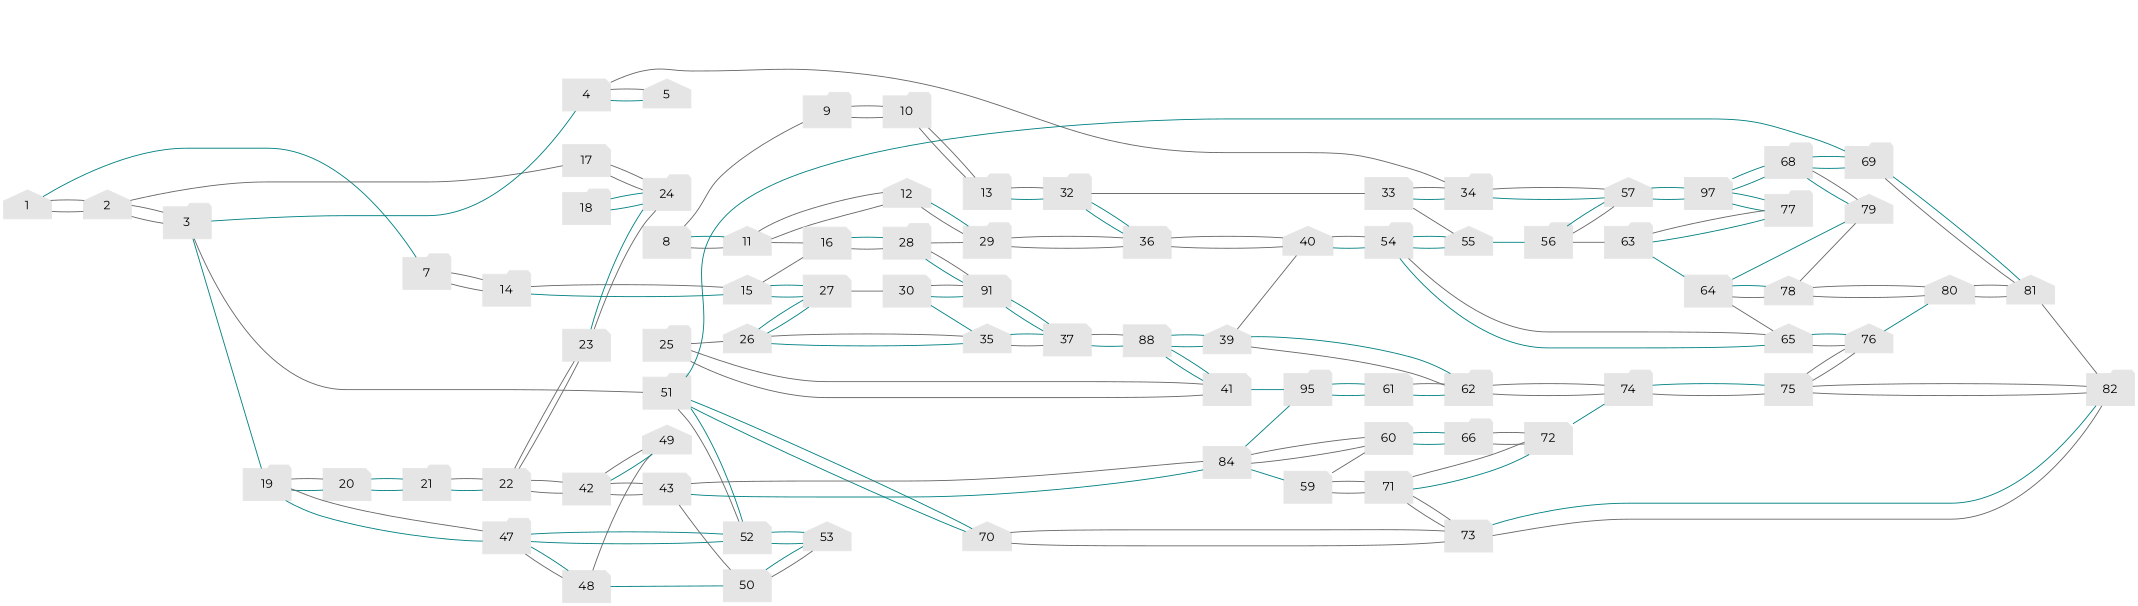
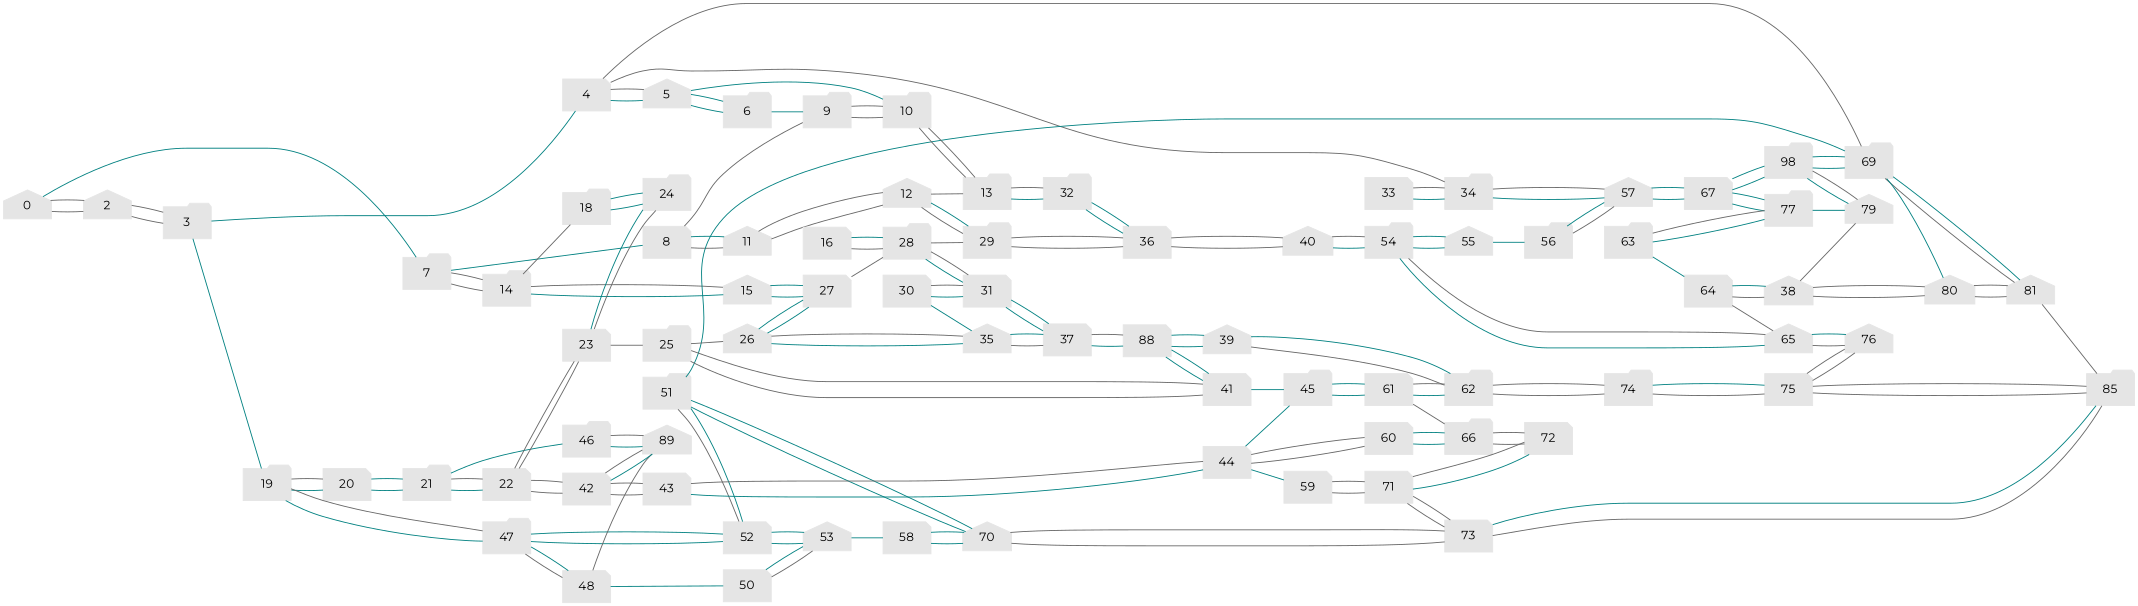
none -> (1255, 4)
none -> (788, 82)
none -> (747, 112)
(587, 161) -> none
(1789, 162) -> (1789, 162)
(1228, 193) -> none
(1708, 193) -> (1708, 193)
none -> (947, 194)
(28, 206) -> (28, 206)
(1433, 221) -> none
(1589, 242) -> none
(787, 243) -> none
none -> (547, 249)
(1789, 251) -> (1829, 210)
none -> (547, 258)
(783, 270) -> none
(867, 291) -> (867, 267)
(987, 291) -> (987, 291)
(1267, 292) -> none
(1789, 292) -> (1789, 292)
(1906, 318) -> (1918, 226)
none -> (627, 345)
(382, 390) -> none
(1308, 390) -> (1308, 390)
(2111, 390) -> (2111, 390)
none -> (1429, 414)
(1589, 414) -> none
none -> (587, 441)
(667, 441) -> (667, 441)
(1227, 462) -> (1227, 462)
(1348, 463) -> none
none -> (907, 538)
(712, 548) -> none
